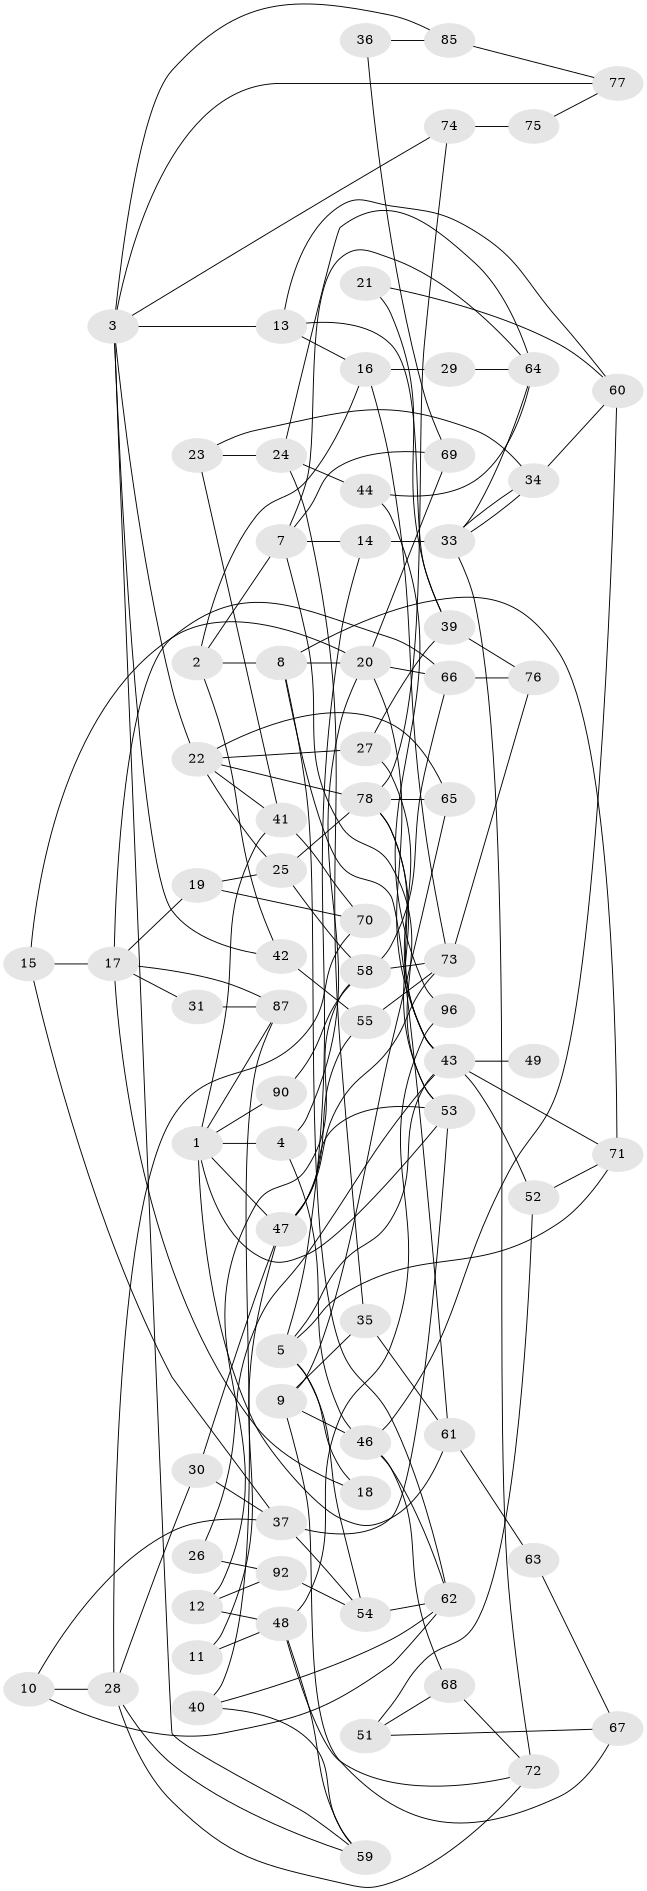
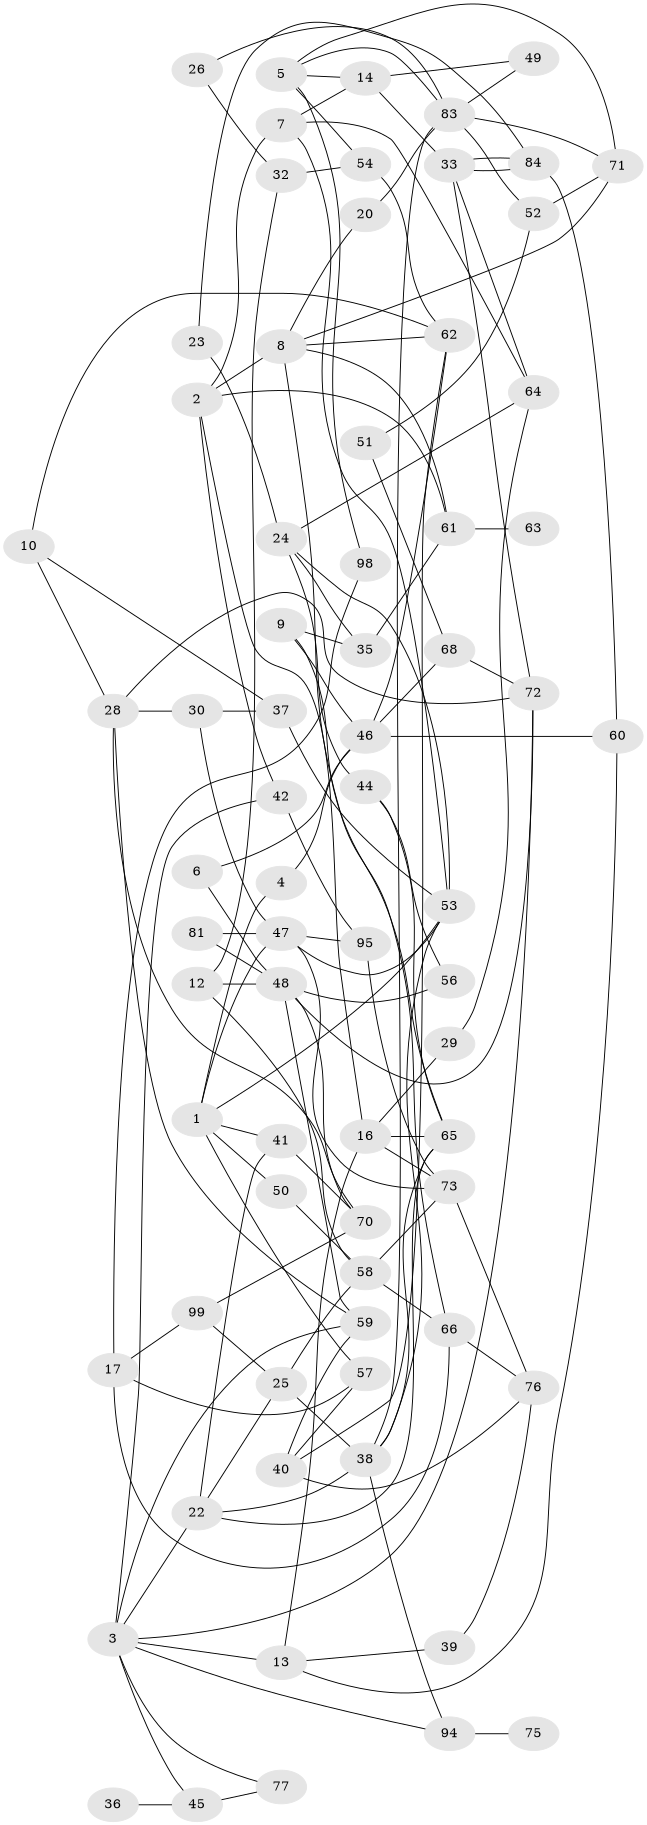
(450, 40) -> (197, 1805)
none -> (441, 70)
(576, 105) -> none
(450, 126) -> (450, 1734)
(365, 283) -> none
(450, 455) -> none
(484, 473) -> (414, 967)
(534, 481) -> (534, 163)
(239, 638) -> none
none -> (413, 668)
(405, 670) -> (414, 1073)
(365, 749) -> none
(365, 799) -> (365, 1460)
none -> (197, 872)
(197, 885) -> (197, 1313)
(334, 906) -> none
(29, 964) -> none
(197, 1007) -> none
(281, 1007) -> (365, 1374)
(450, 1011) -> (450, 981)
(365, 1022) -> (365, 944)
(450, 1061) -> (450, 115)
(281, 1093) -> (281, 1192)
none -> (323, 1103)
none -> (408, 1136)
none -> (485, 1305)
(276, 1456) -> (363, 404)
none -> (416, 1475)
(365, 1493) -> (365, 564)
(325, 1568) -> none
(281, 1573) -> (281, 176)
(197, 1657) -> (197, 934)
(618, 1729) -> none
